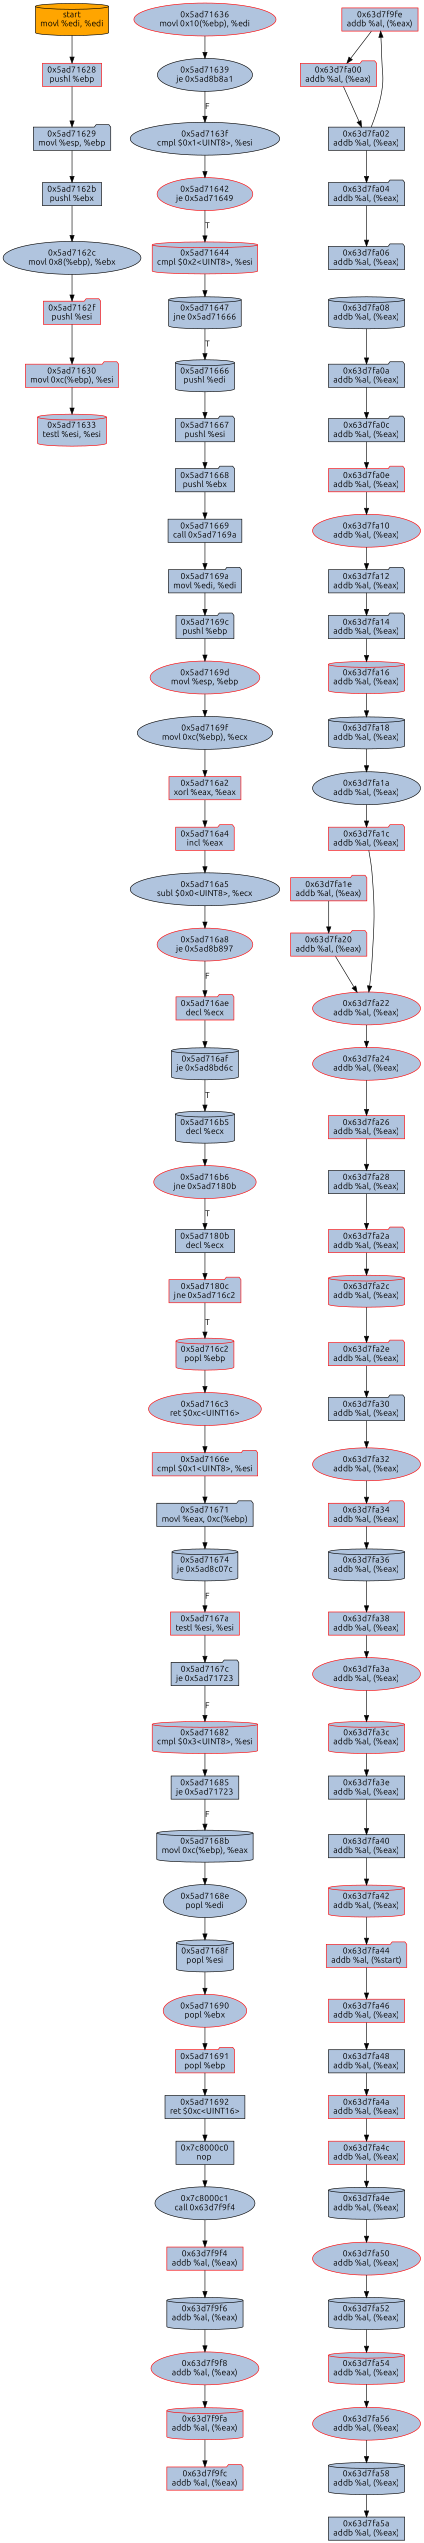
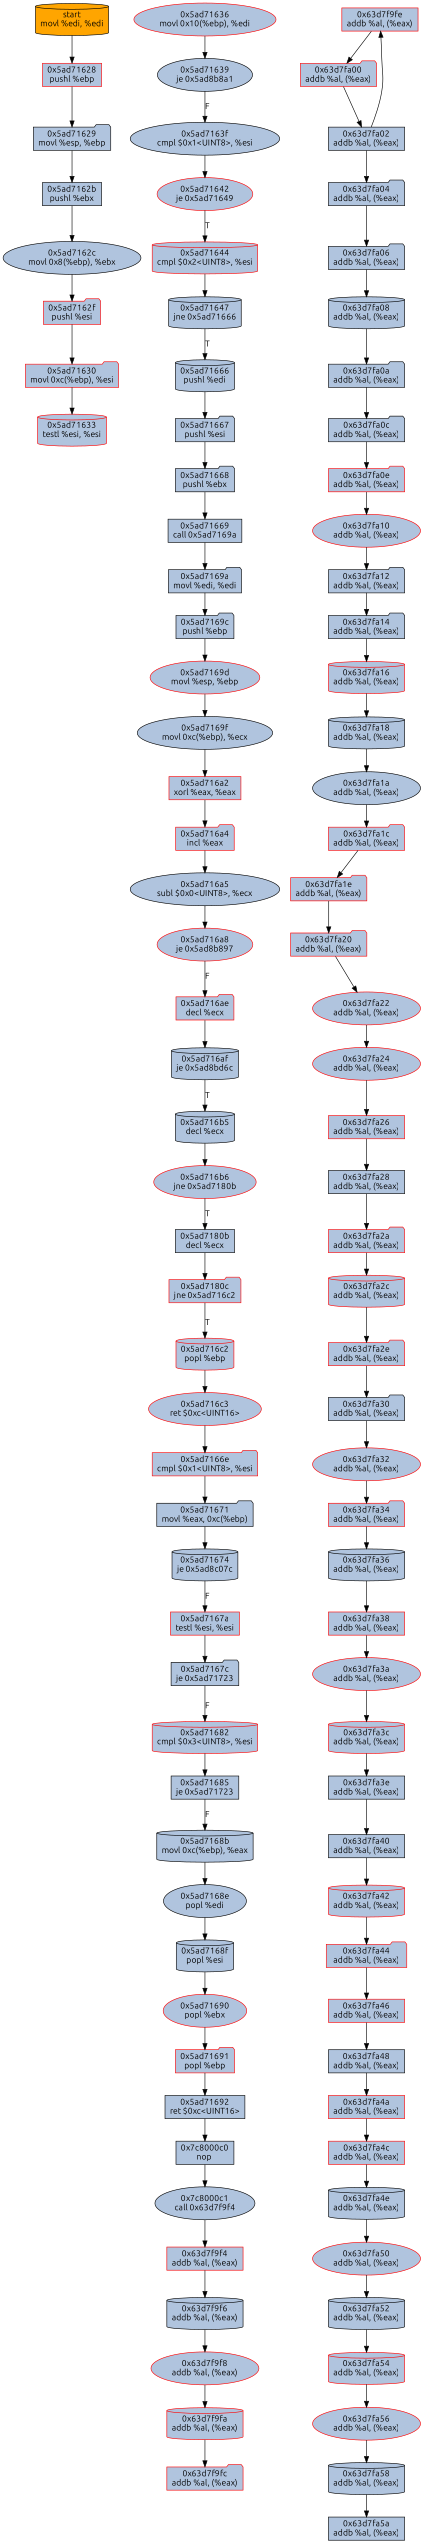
none -> (367, 280)
(374, 918) -> (350, 862)
(367, 1956) -> (367, 1956)
